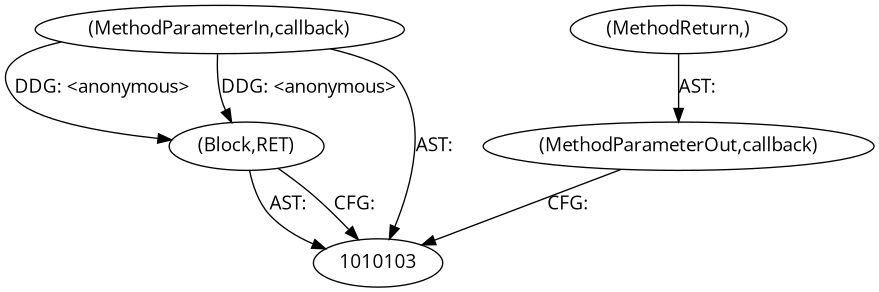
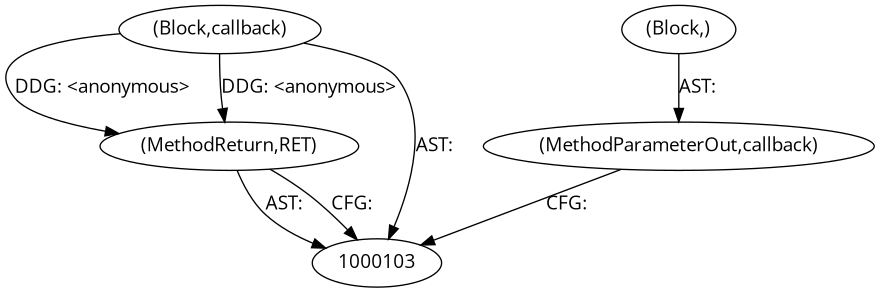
(220, 30) -> (220, 30)
(679, 30) -> (679, 30)
(247, 146) -> (229, 146)
(378, 263) -> (377, 263)
